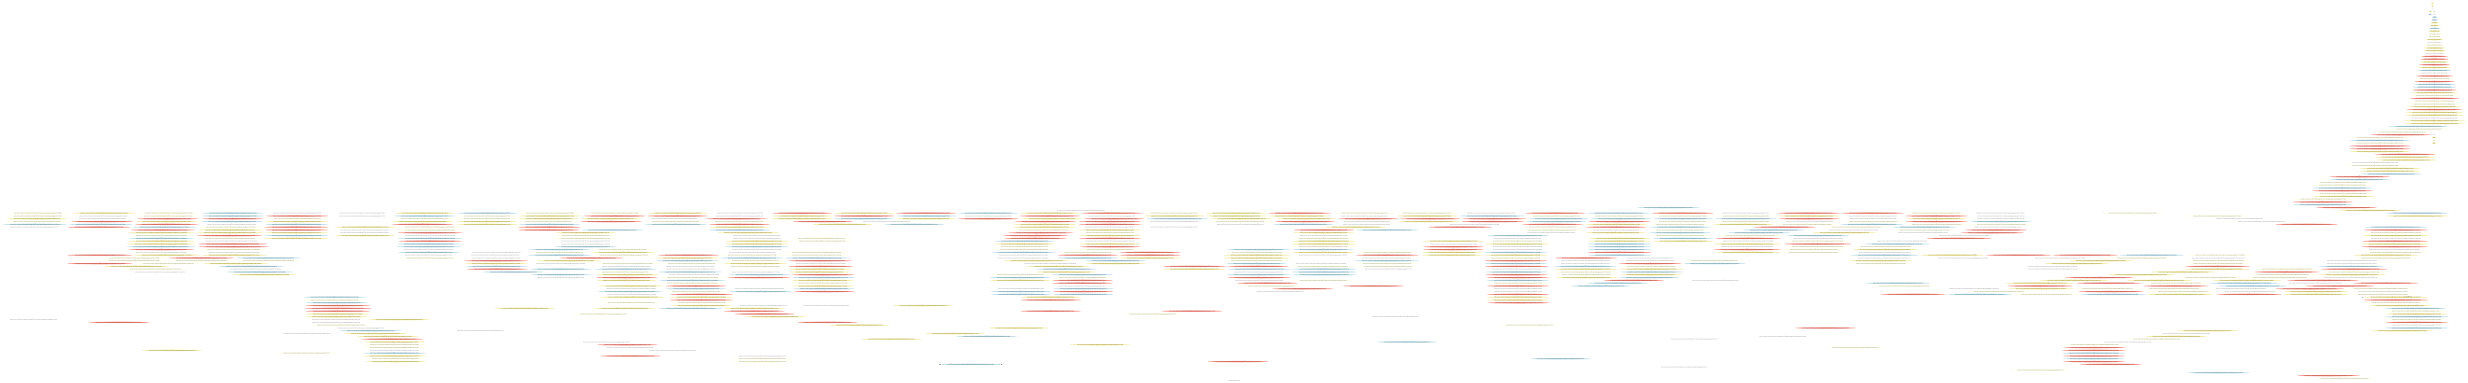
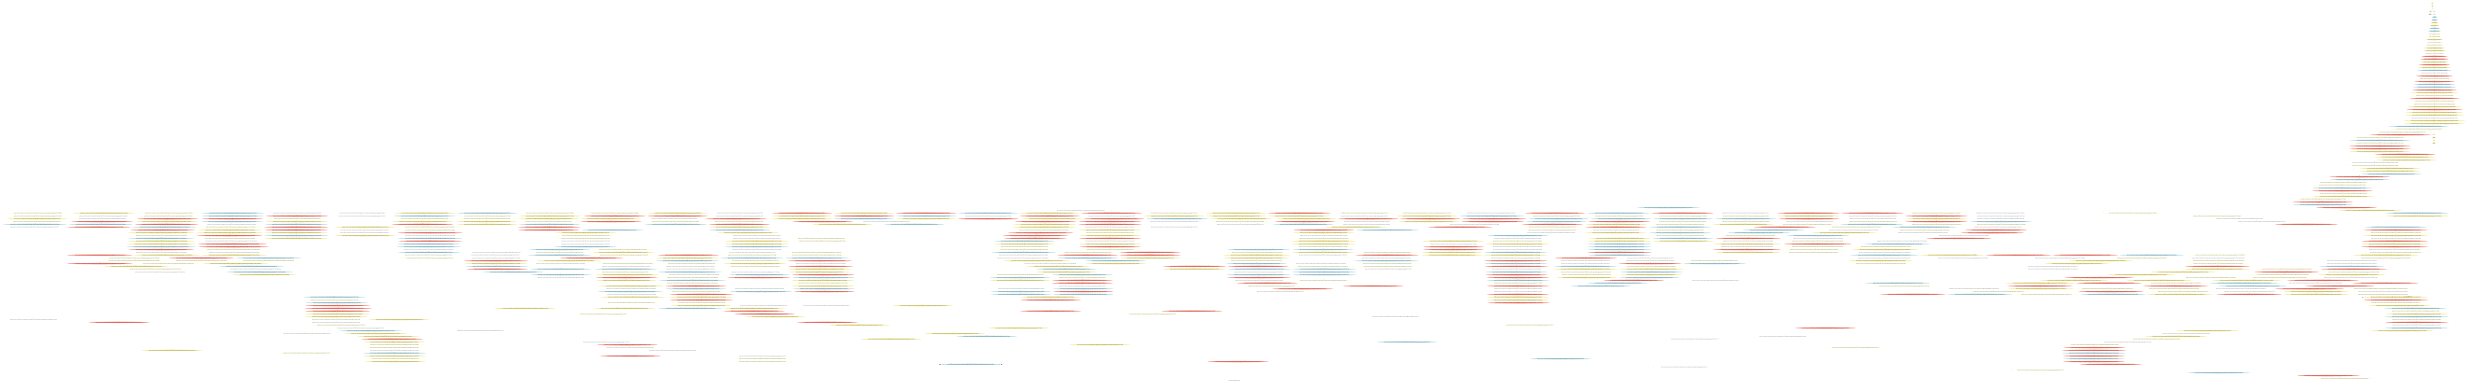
(2435, 31) -> (2435, 31)
